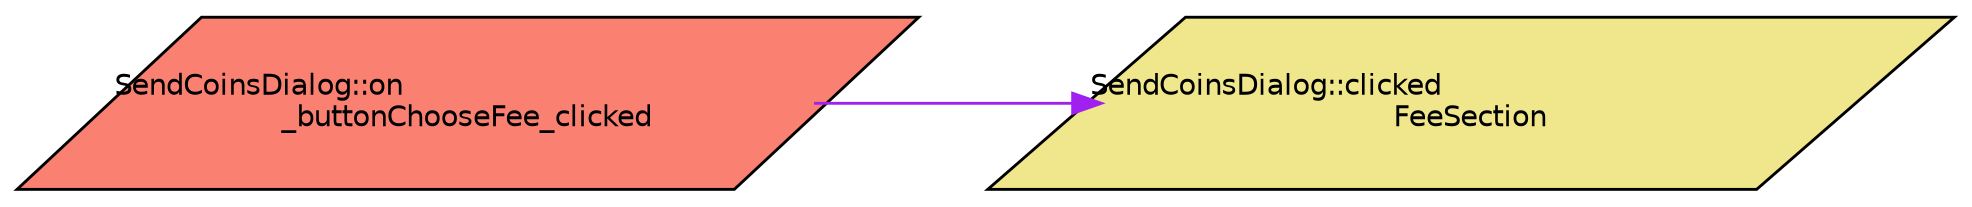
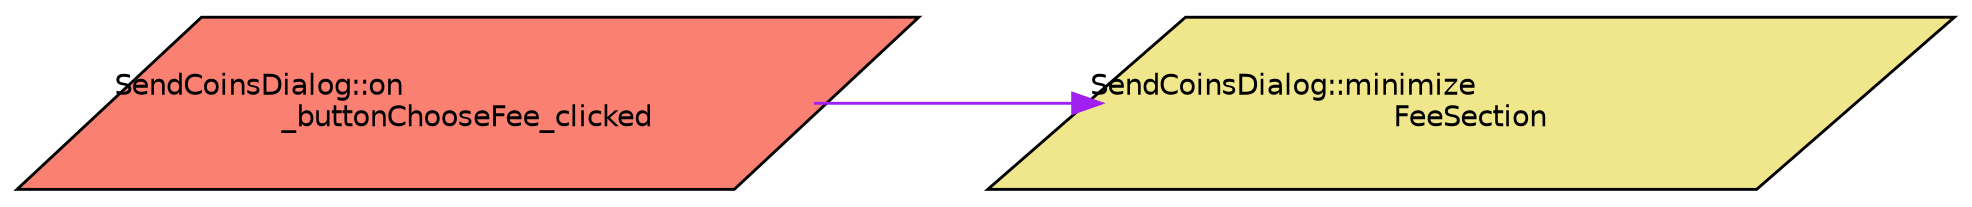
(1471, 103) -> (1471, 103)
